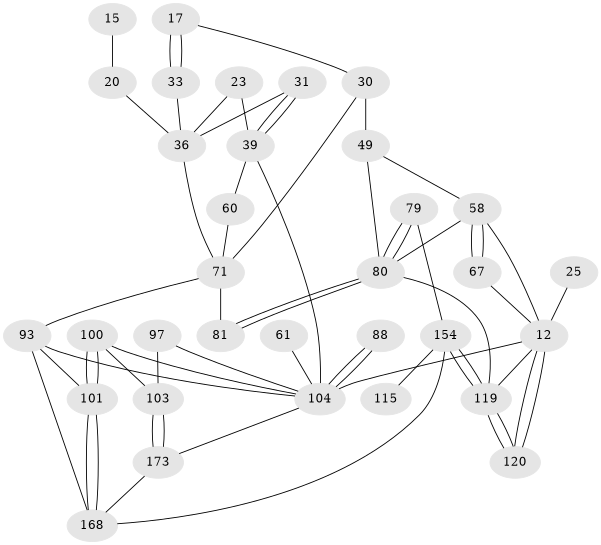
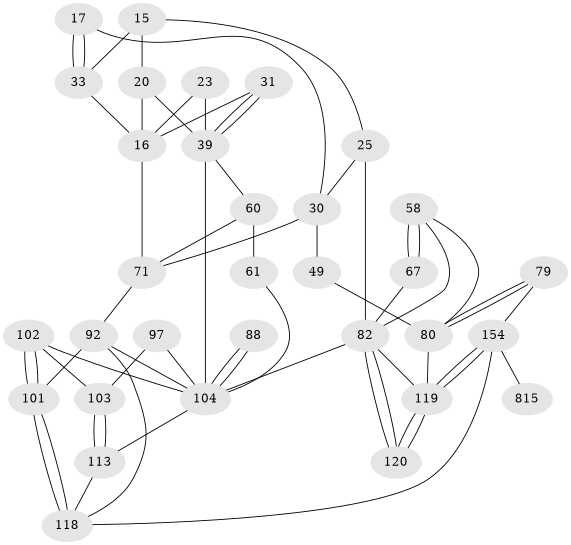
none -> (286, 42)
none -> (111, 51)
none -> (170, 111)
(182, 146) -> (142, 146)
none -> (341, 178)
(421, 178) -> none
none -> (254, 243)
(27, 336) -> (94, 336)
(92, 336) -> (29, 336)
(221, 336) -> none
(544, 336) -> (365, 336)
(386, 399) -> (527, 399)
(158, 462) -> (100, 462)
(92, 526) -> (67, 526)
